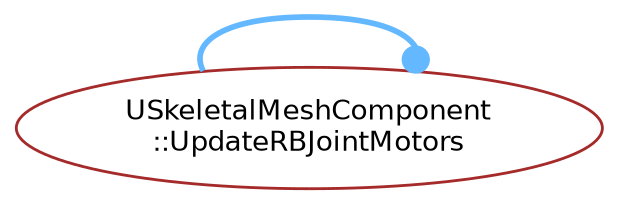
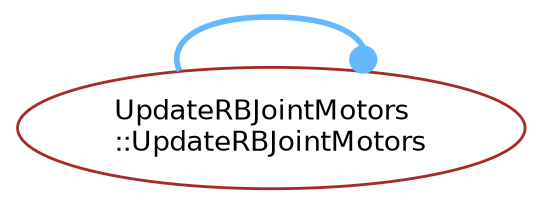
(309, 128) -> (271, 128)
